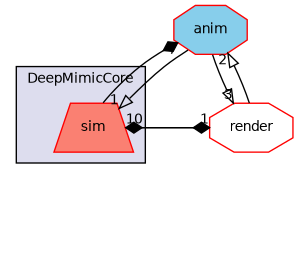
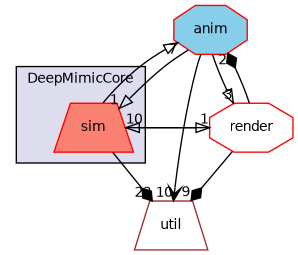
(129, 76) -> (129, 76)
(242, 84) -> (242, 84)
(161, 128) -> (161, 128)
(175, 128) -> (175, 128)
none -> (171, 225)
